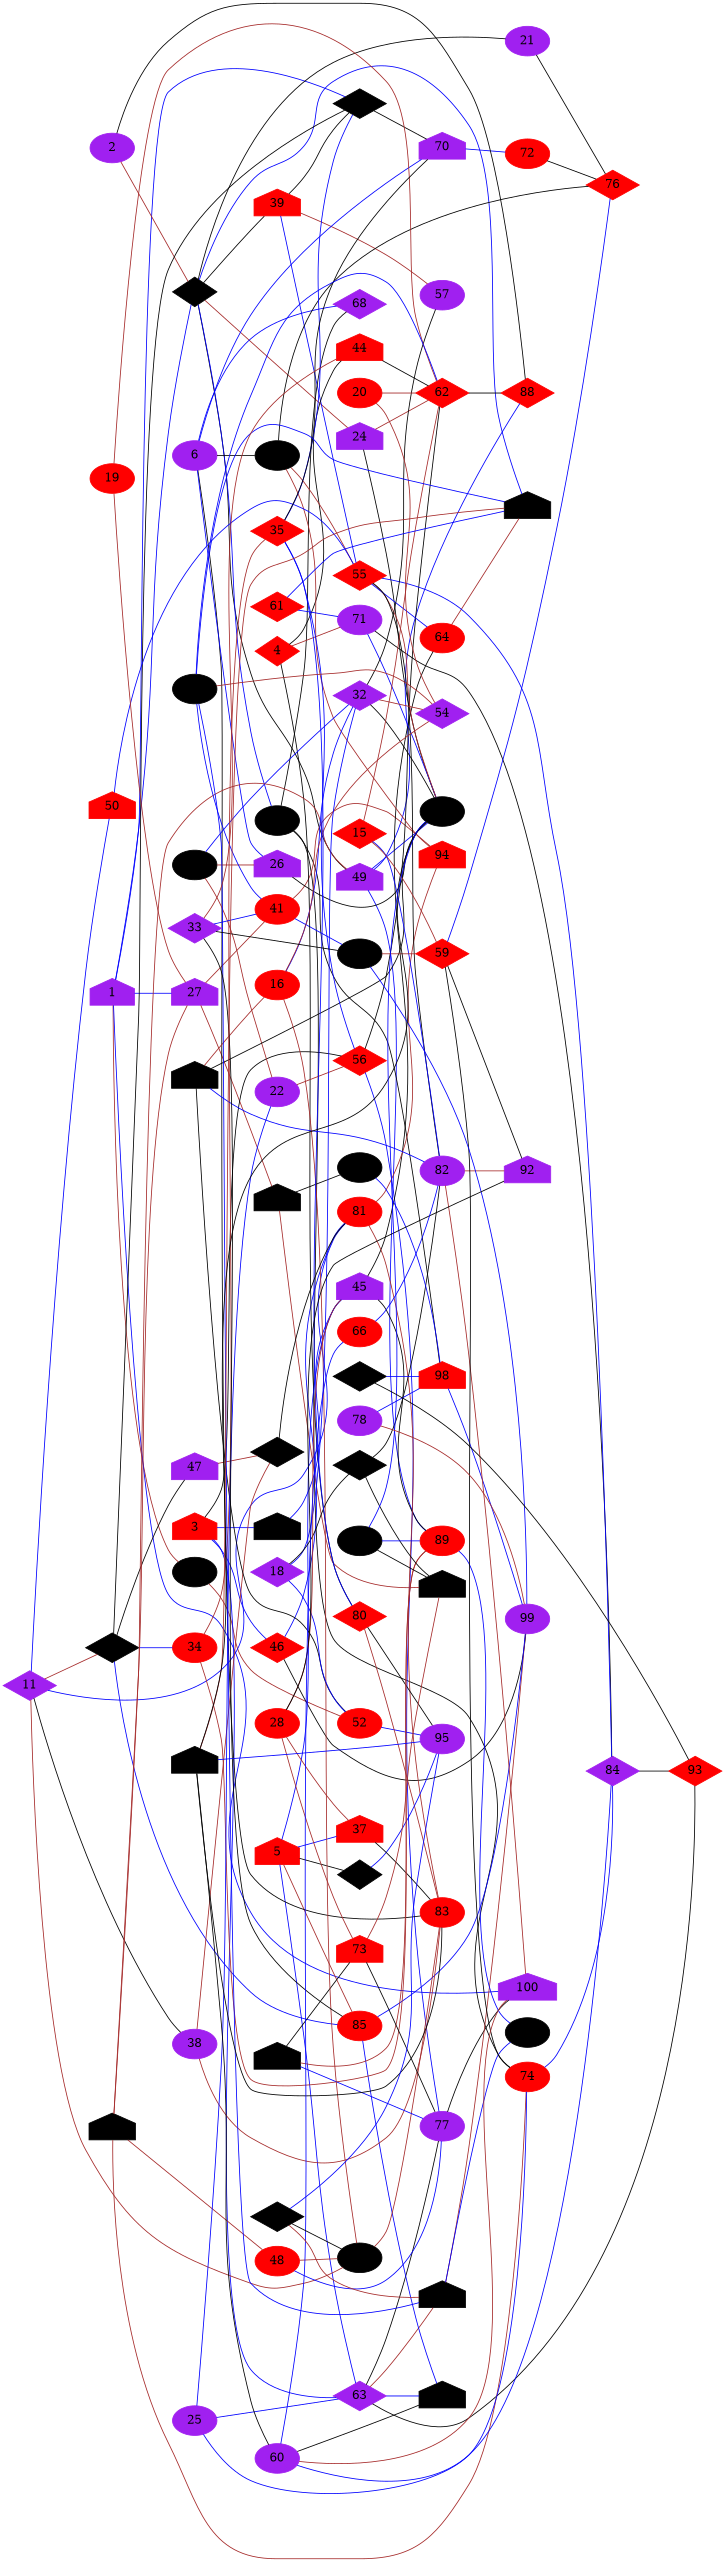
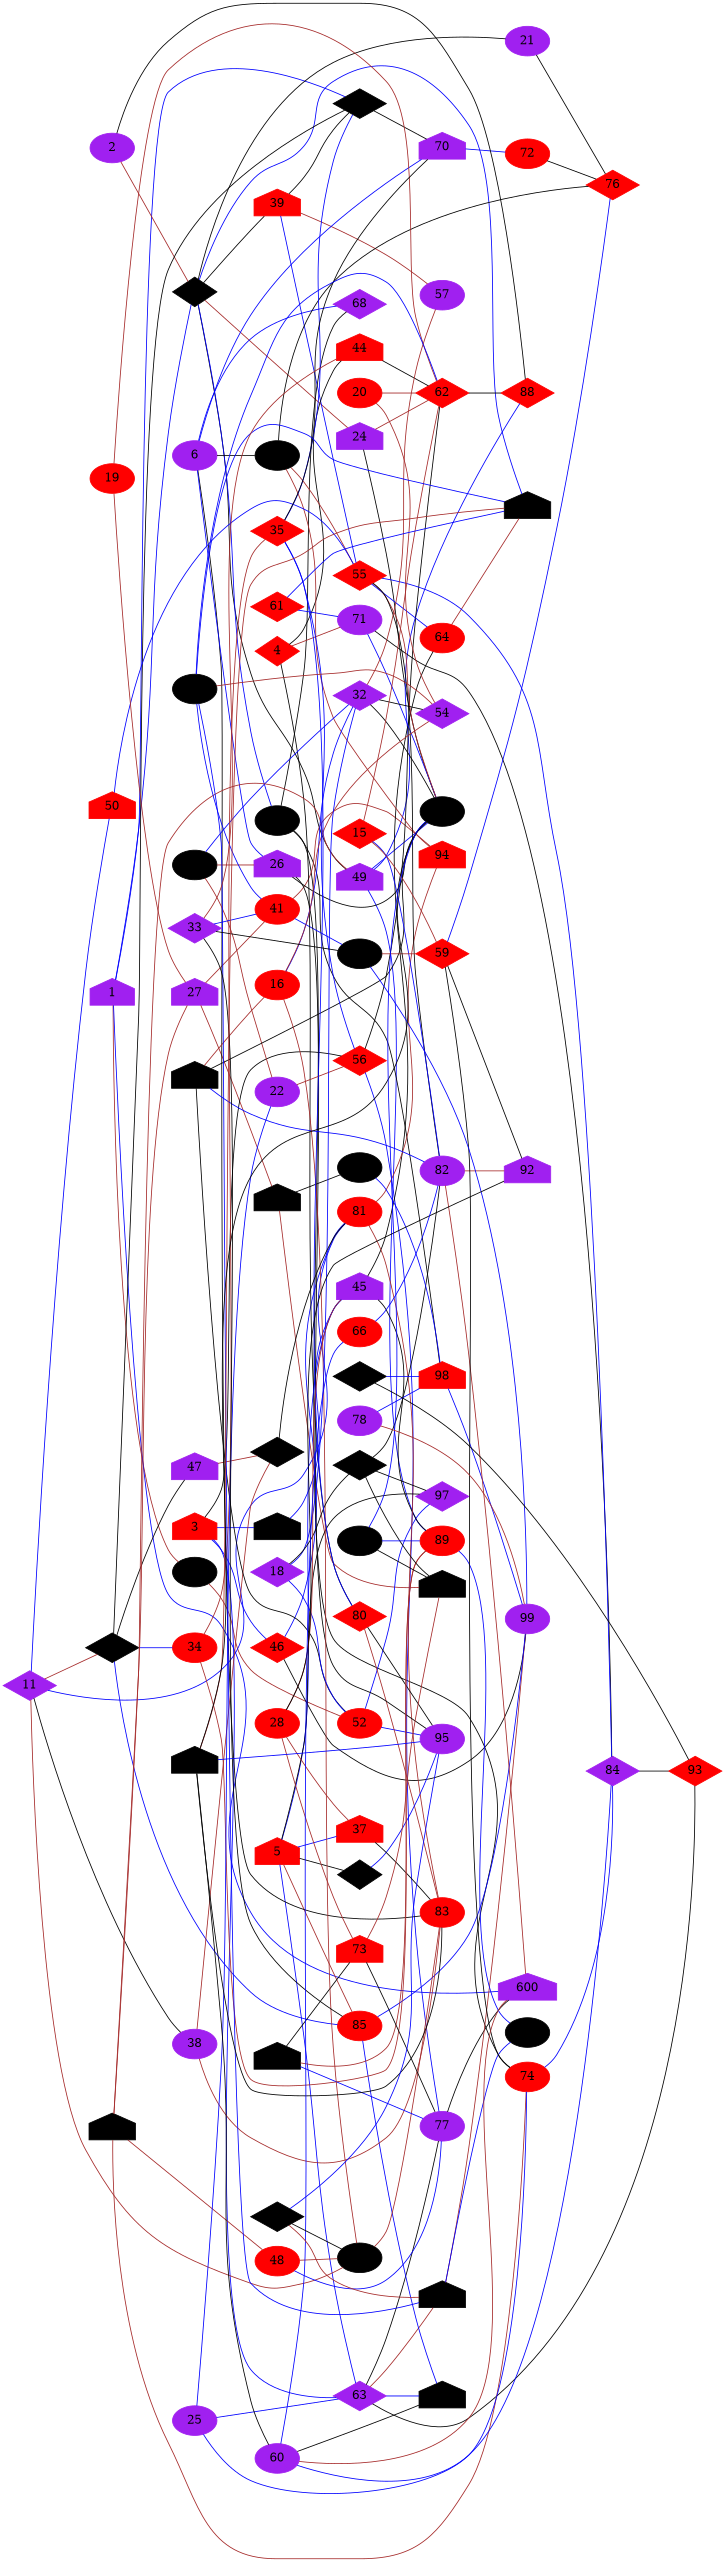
(404, 498) -> (404, 498)
(401, 705) -> (401, 705)
(147, 993) -> none
none -> (316, 1327)
none -> (442, 1496)
(527, 1988) -> (527, 1988)
